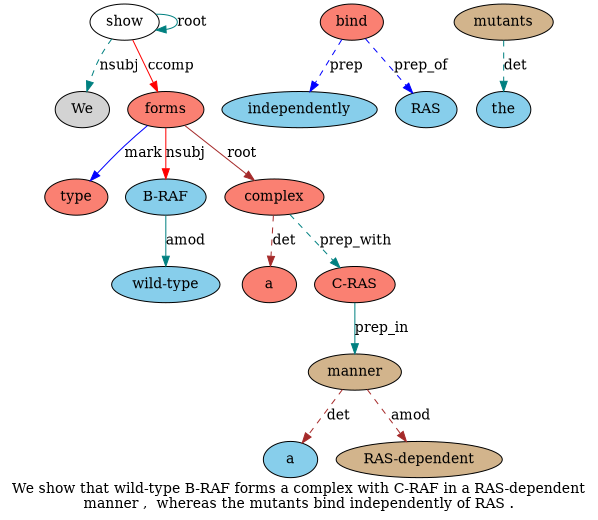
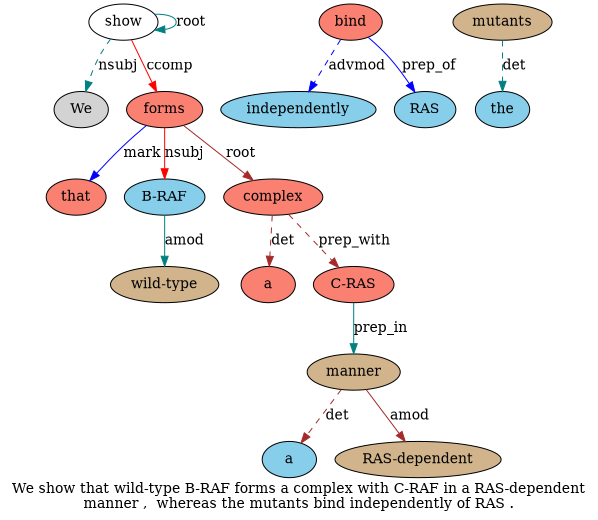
(386, 62) -> (390, 59)
(347, 66) -> (357, 66)
(76, 197) -> (76, 197)
(311, 237) -> (310, 237)
(166, 285) -> (165, 285)
(384, 411) -> (383, 411)
